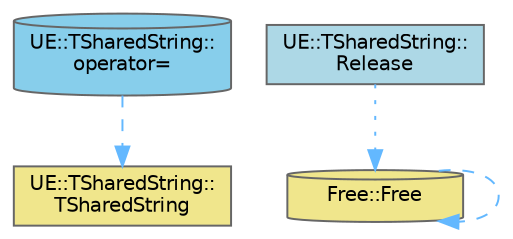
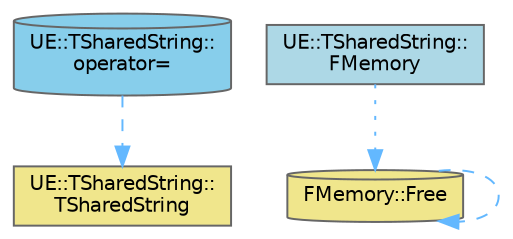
(375, 55) -> (375, 55)
(375, 196) -> (375, 196)
